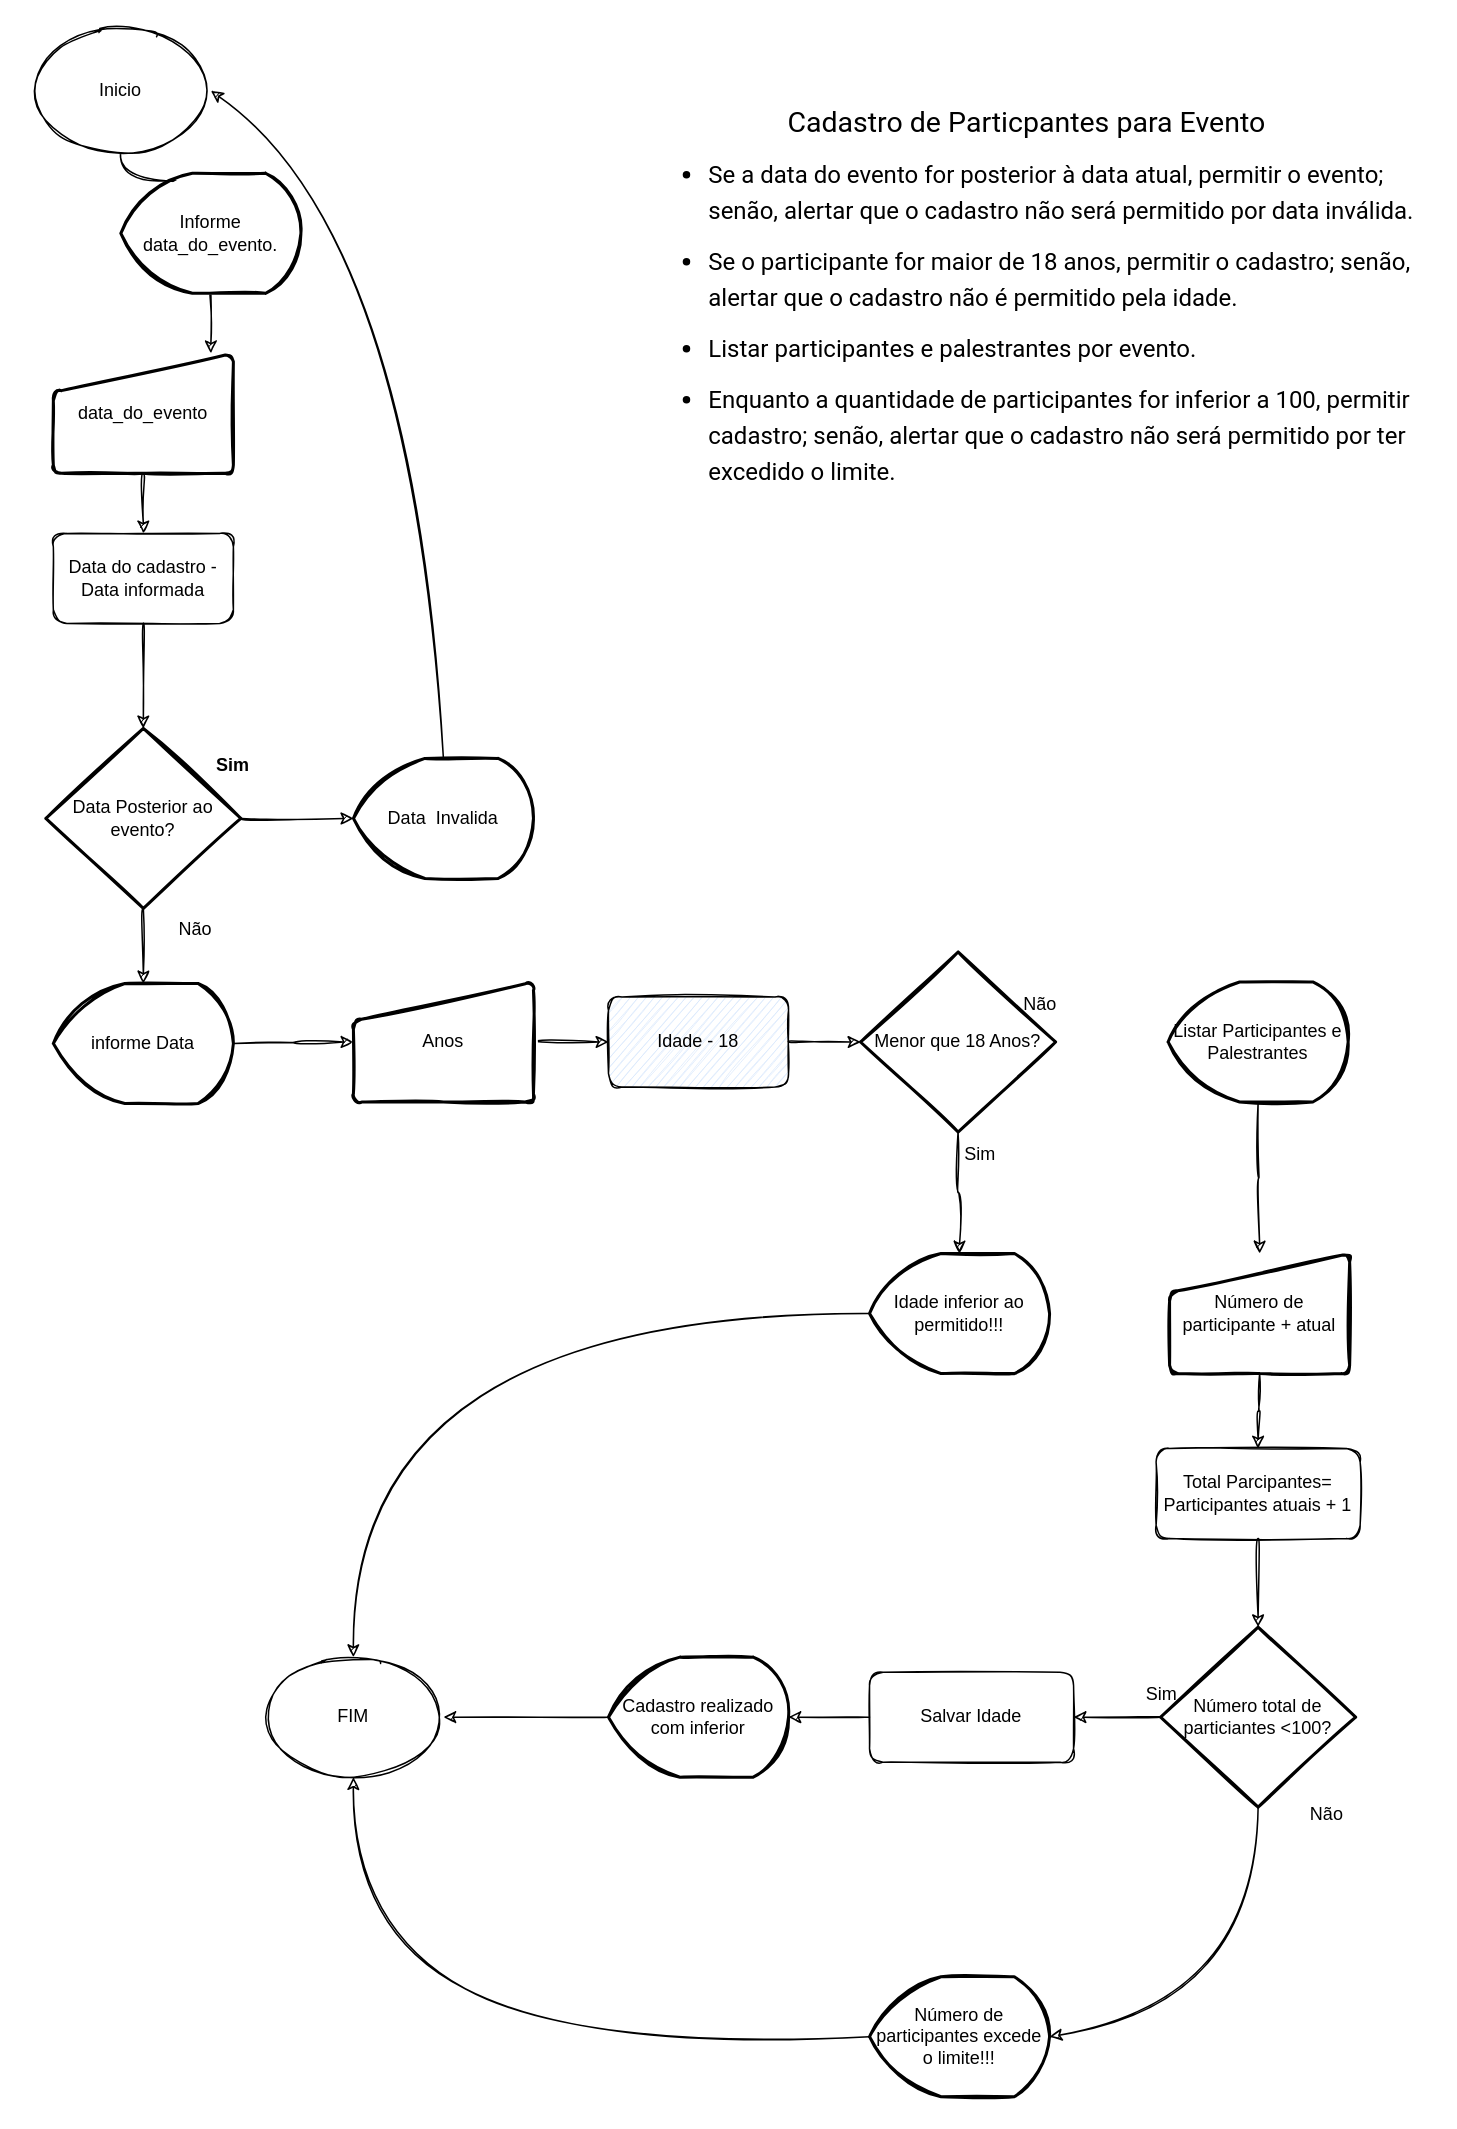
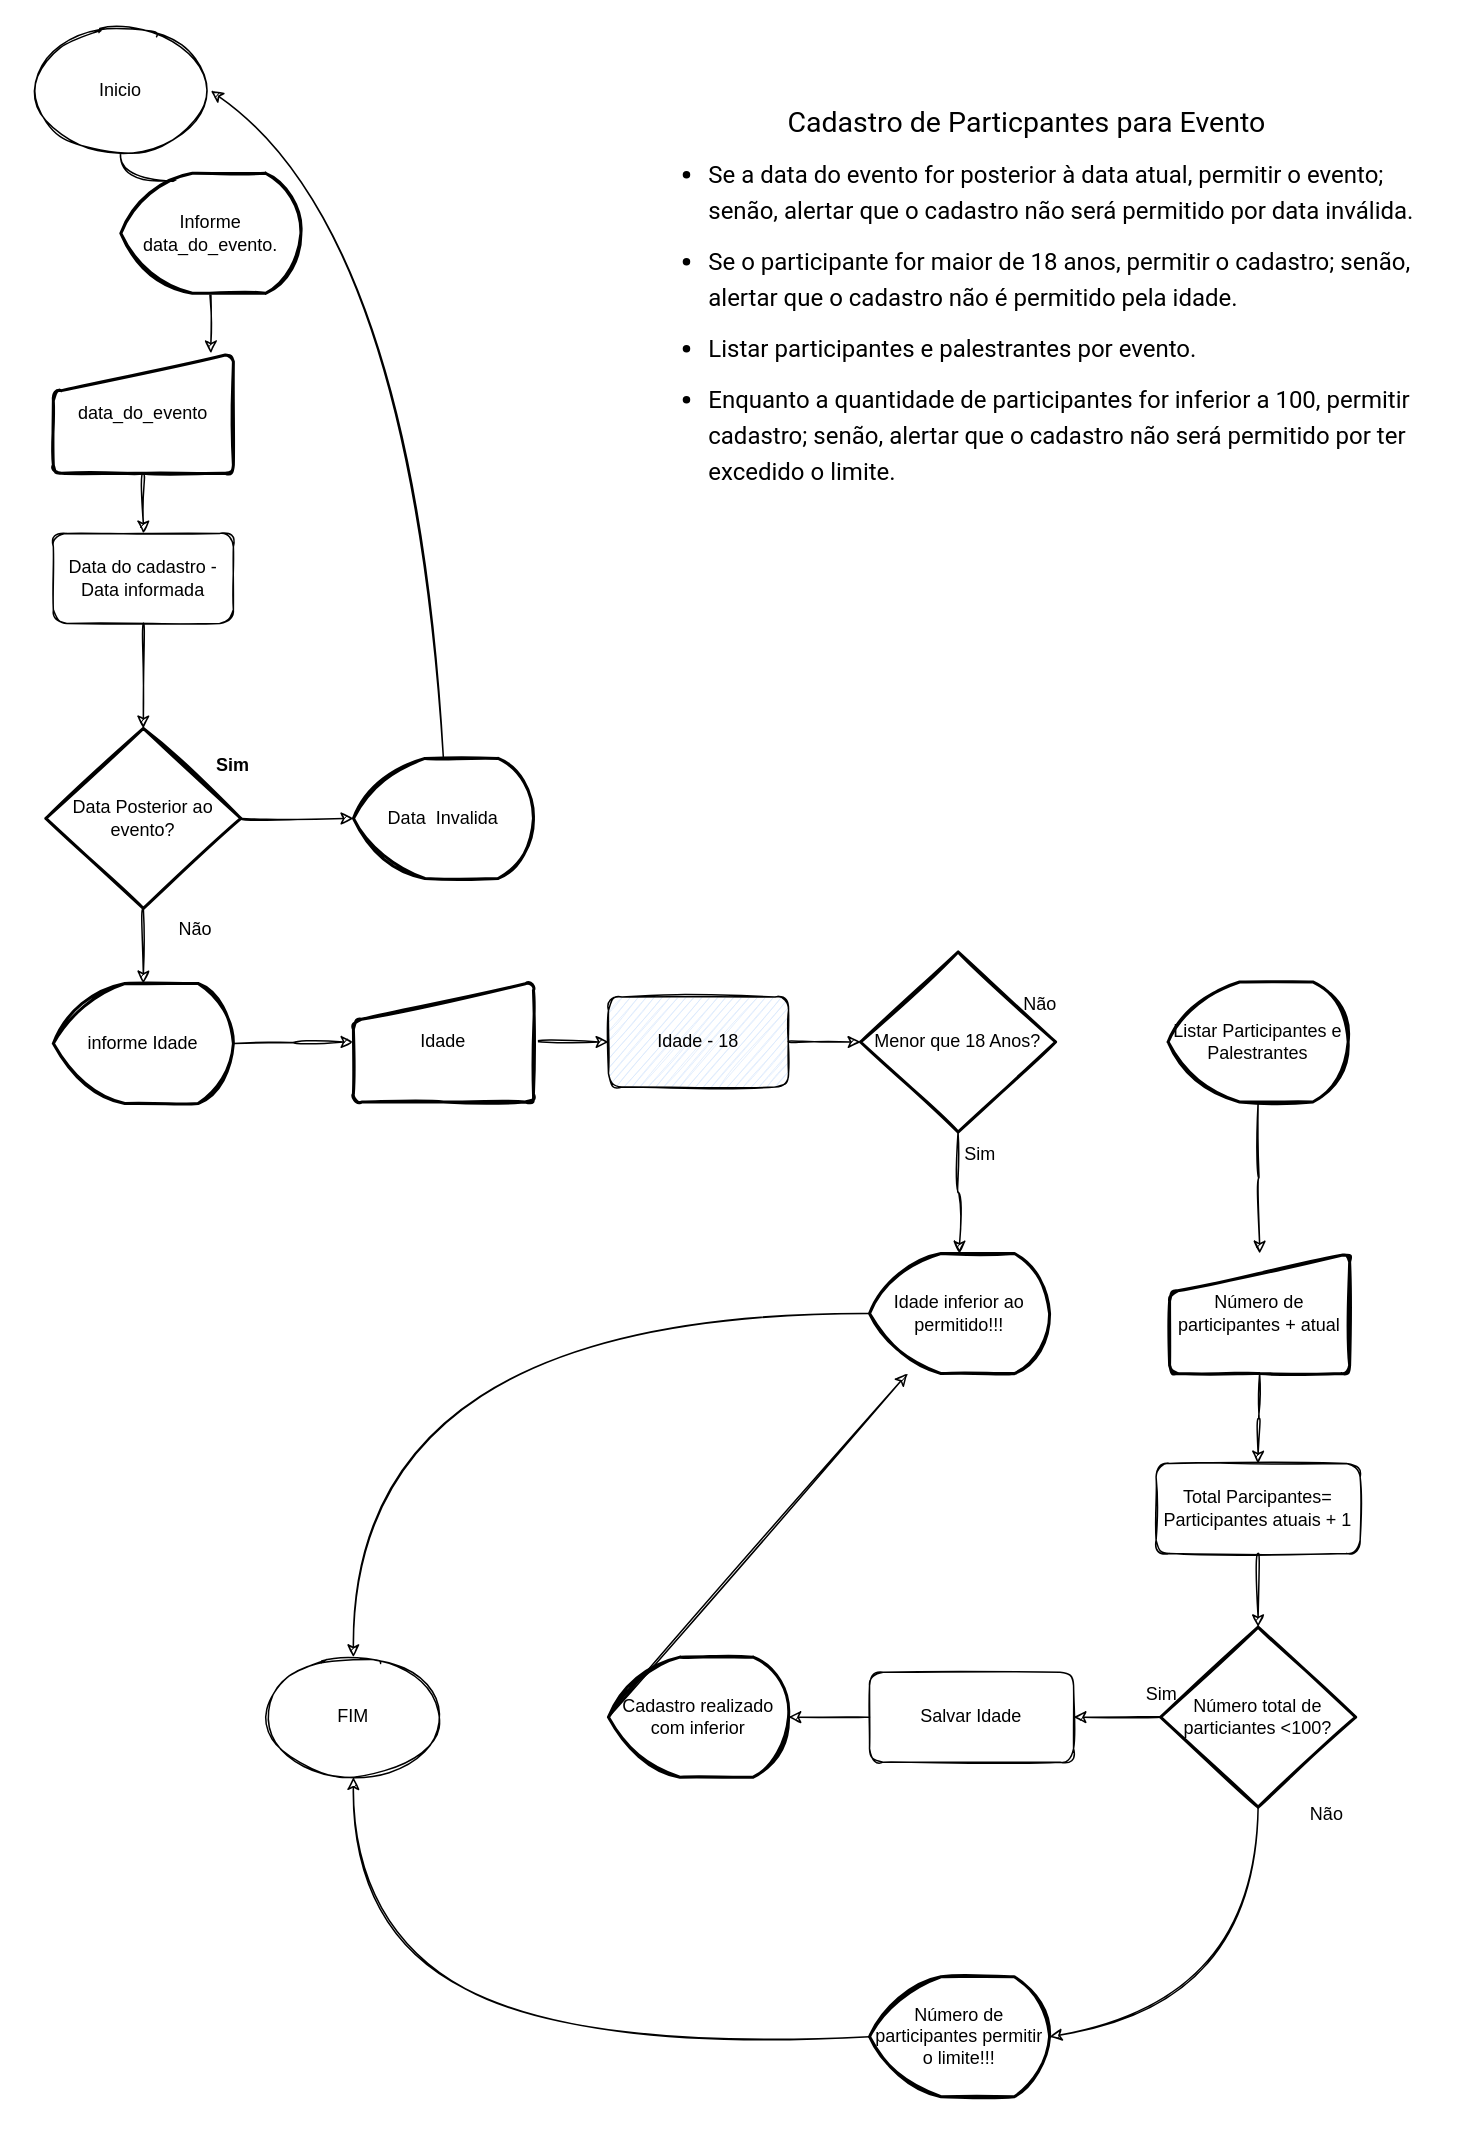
(443, 1042) -> (443, 1042)
(143, 1043) -> (143, 1043)
(1259, 1313) -> (1259, 1313)
(1258, 1493) -> (1258, 1508)
(528, 1717) -> (777, 1523)
(959, 2036) -> (959, 2036)
